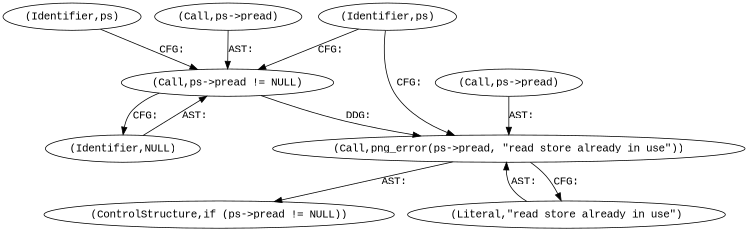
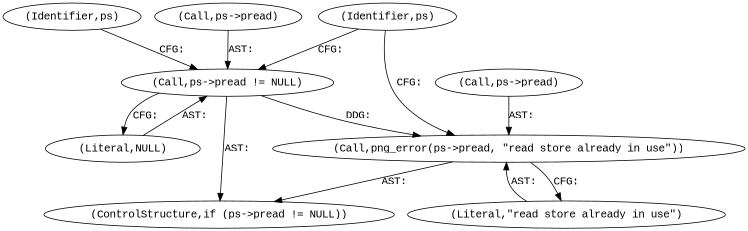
none -> (224, 145)
(123, 149) -> (123, 149)
